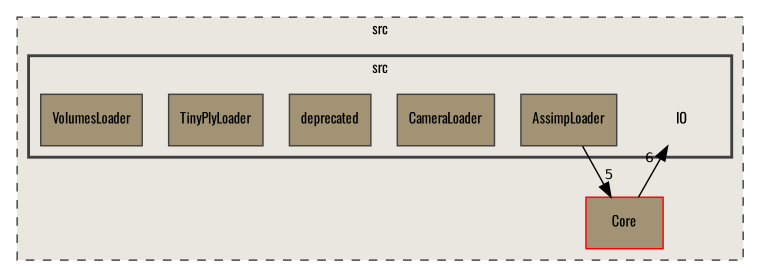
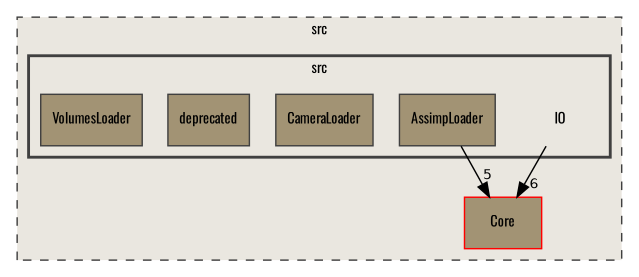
(216, 120) -> none
(649, 178) -> (535, 166)
